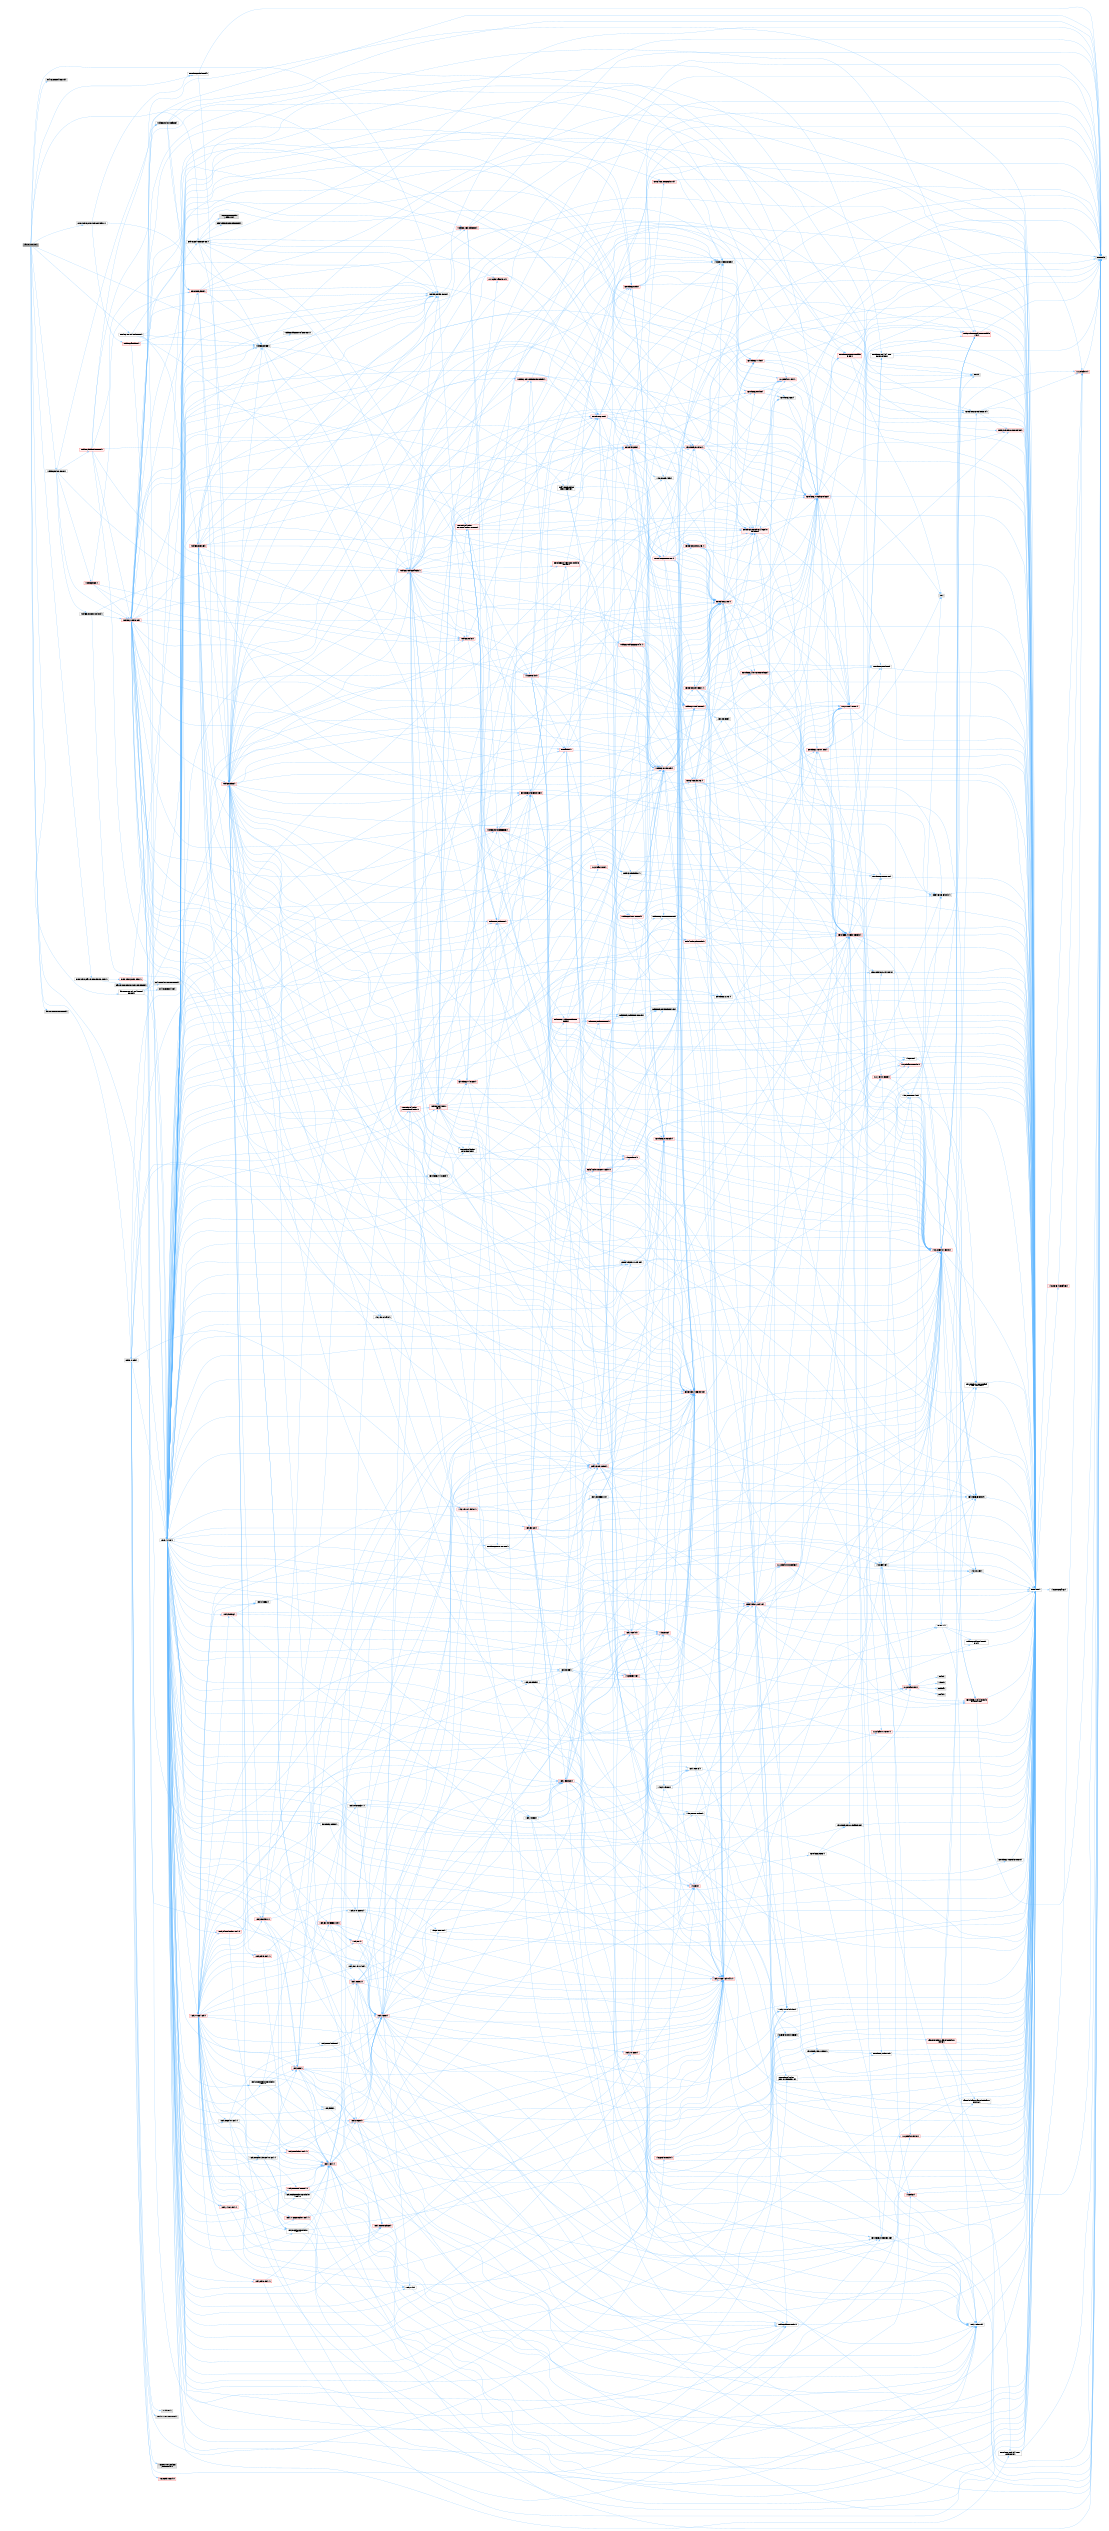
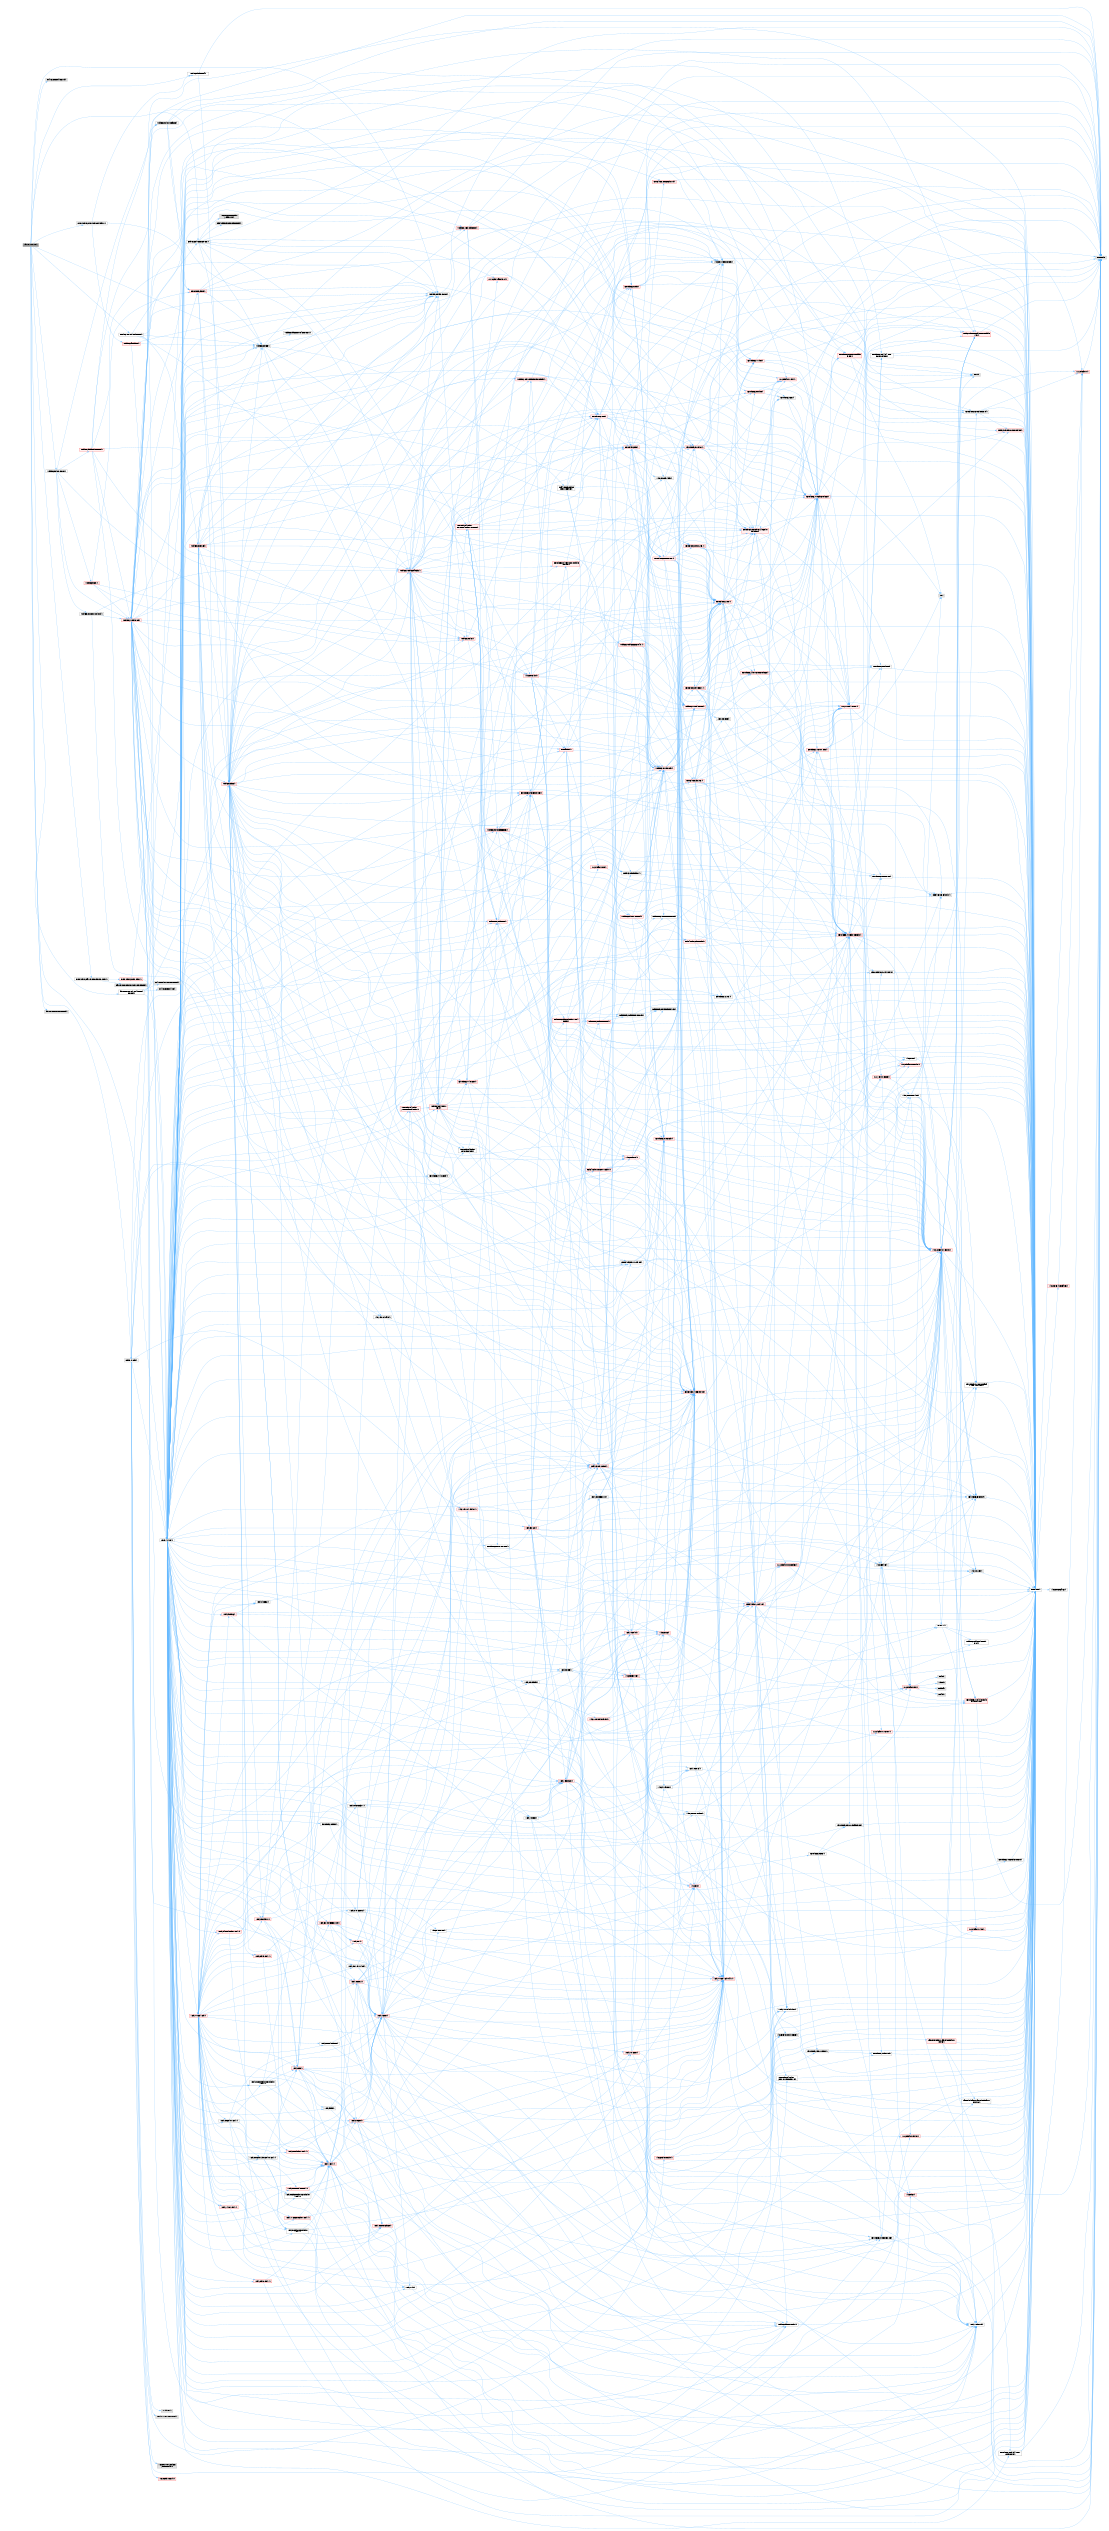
(198, 74) -> (198, 74)
(566, 1020) -> (566, 1020)
none -> (599, 1719)
none -> (976, 1929)
